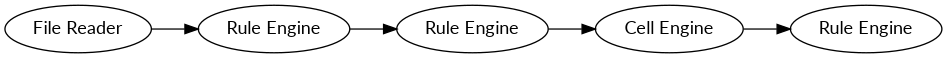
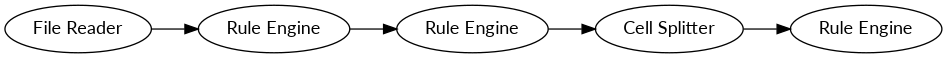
(669, 29) -> (669, 29)
